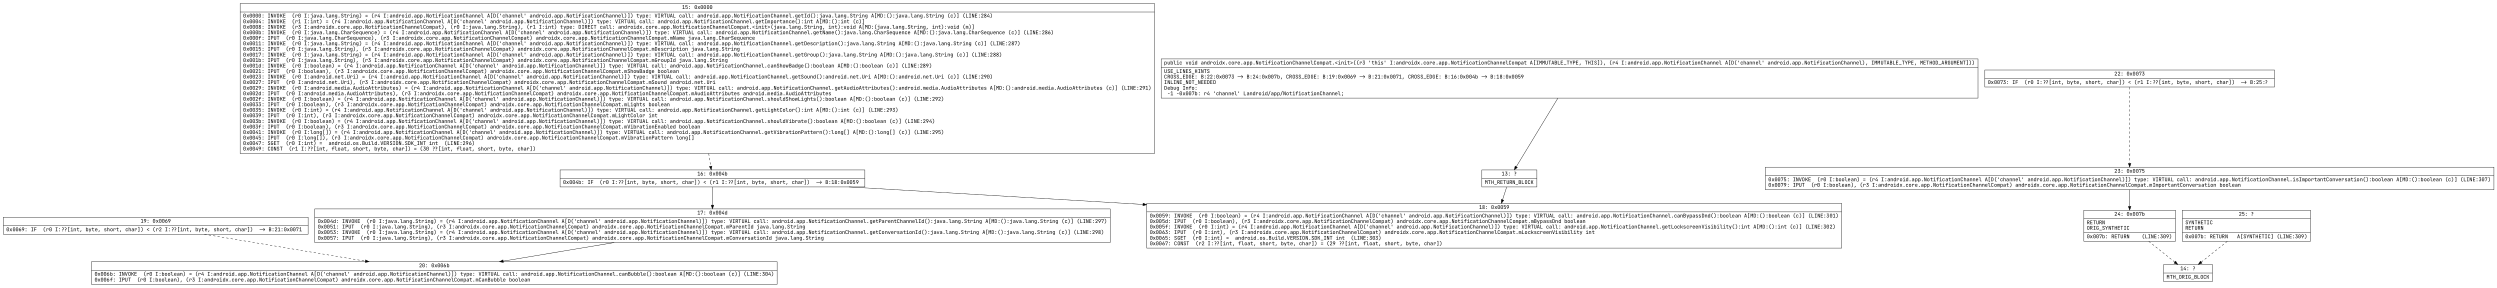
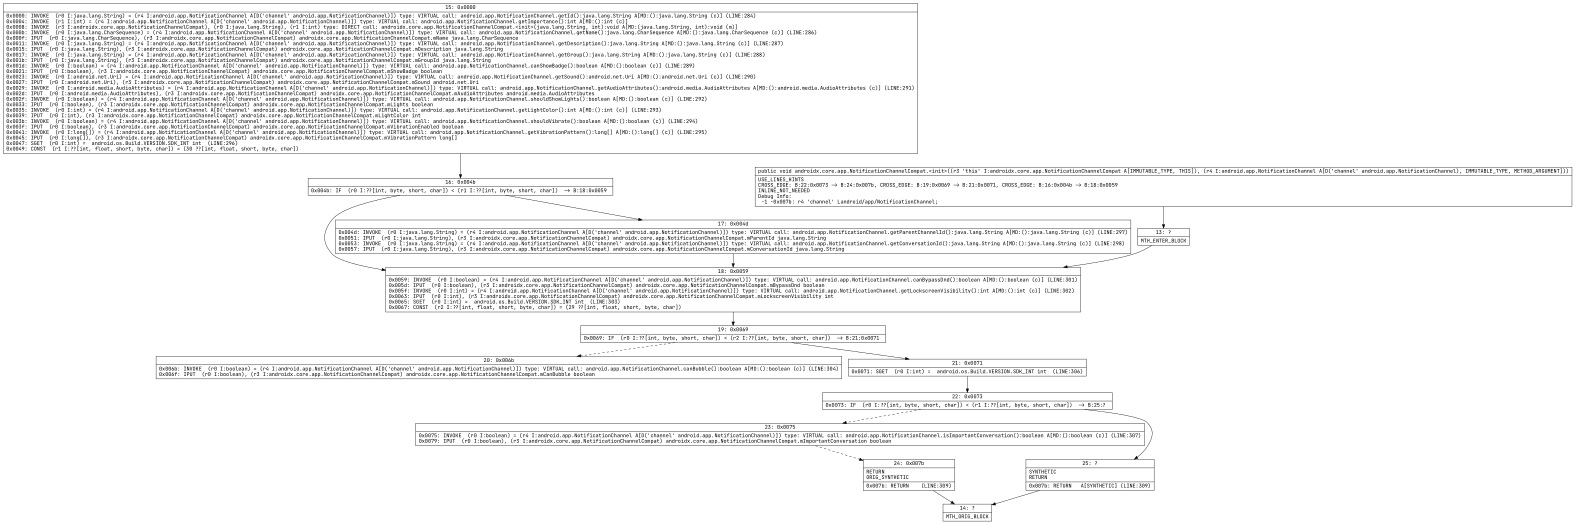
(710, 160) -> (461, 164)
(1509, 183) -> (1164, 241)
(2130, 198) -> (838, 453)
(559, 252) -> (733, 259)
(2162, 252) -> (942, 496)
(2214, 252) -> (1018, 497)
none -> (733, 317)
none -> (967, 368)
none -> (1137, 418)
